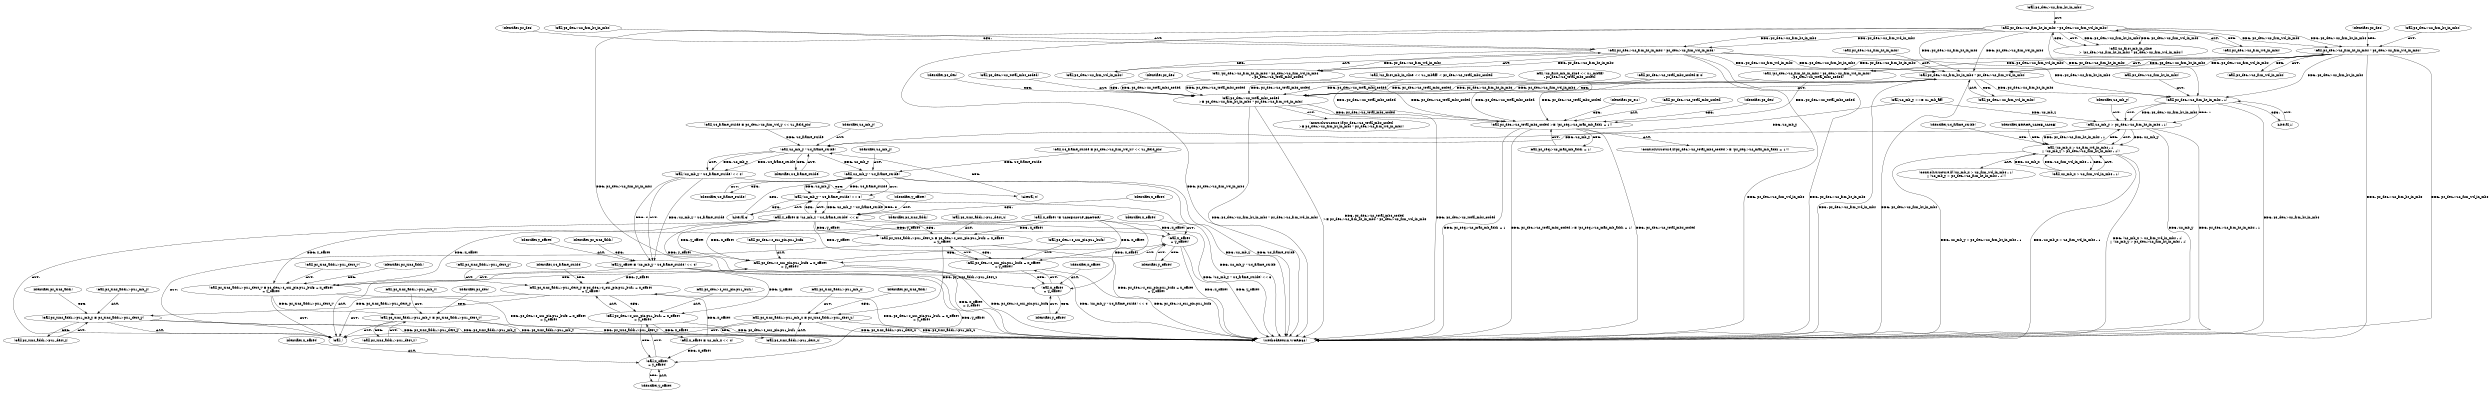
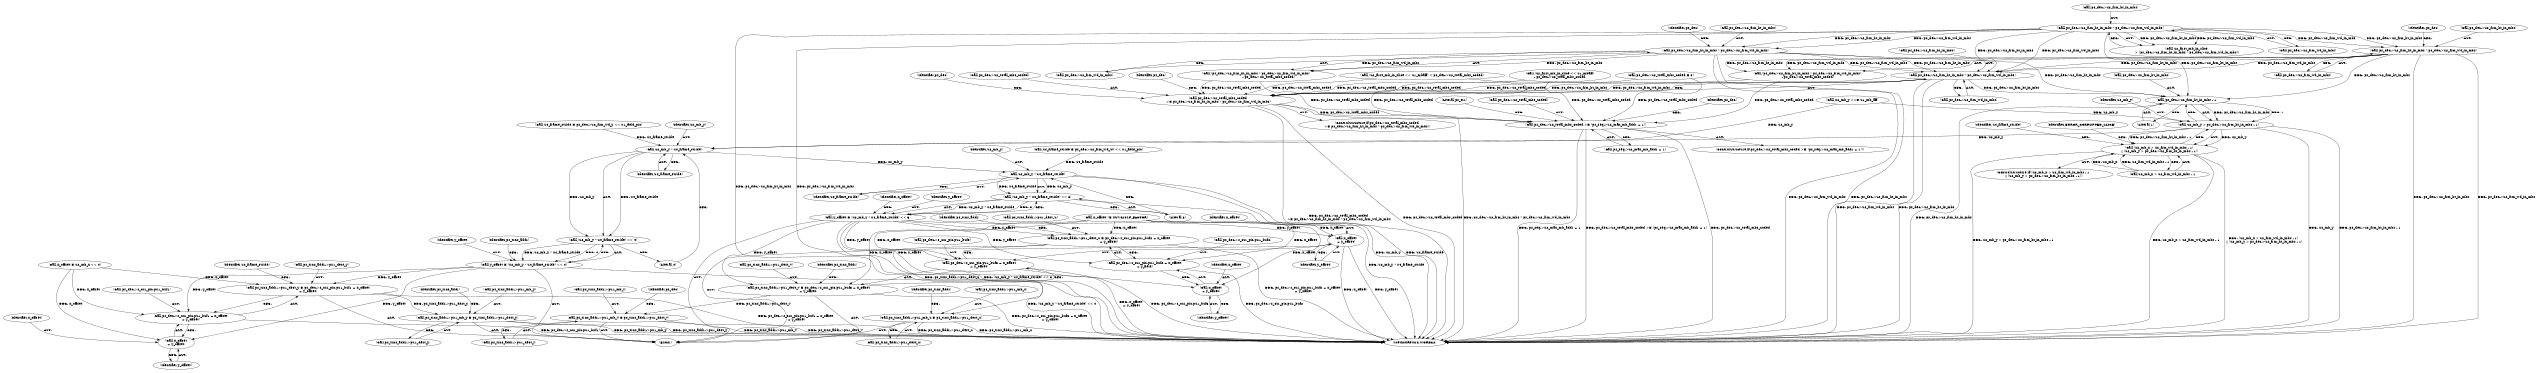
(1625, 100) -> (1454, 100)
none -> (2189, 116)
(2029, 125) -> (2082, 125)
(1068, 218) -> (1116, 218)
none -> (588, 259)
(1004, 265) -> (1144, 265)
(664, 331) -> (95, 305)
(338, 341) -> (666, 343)
